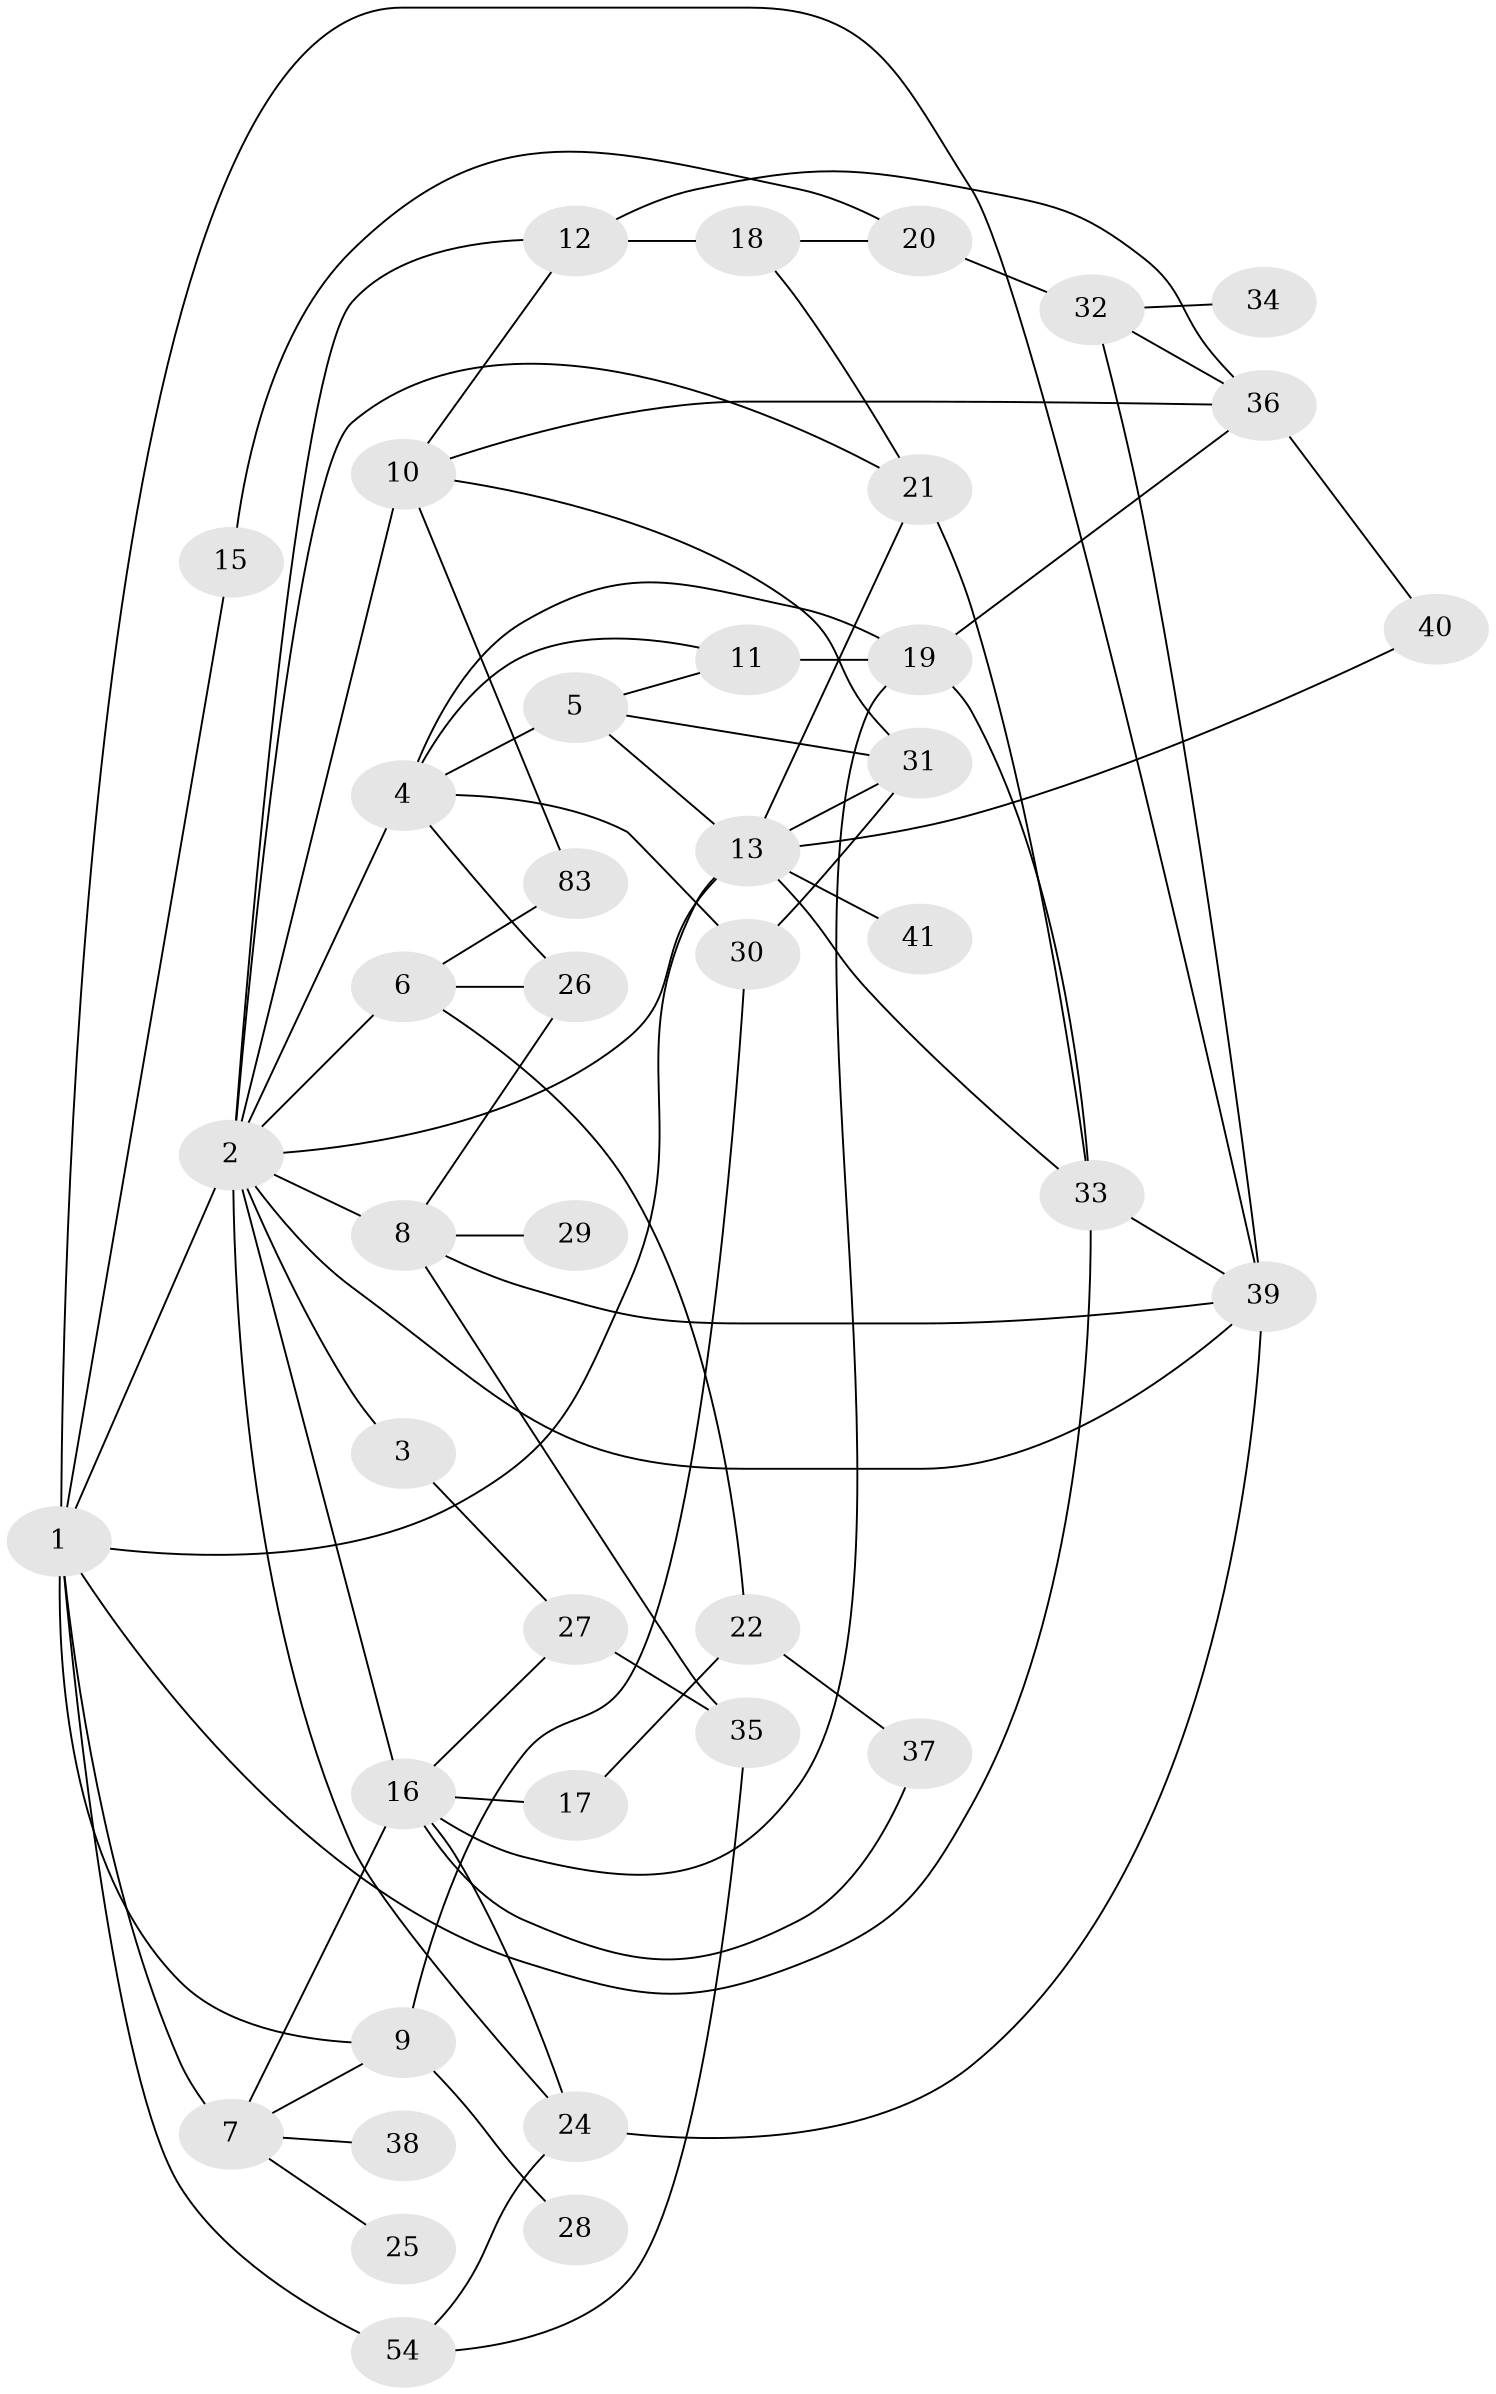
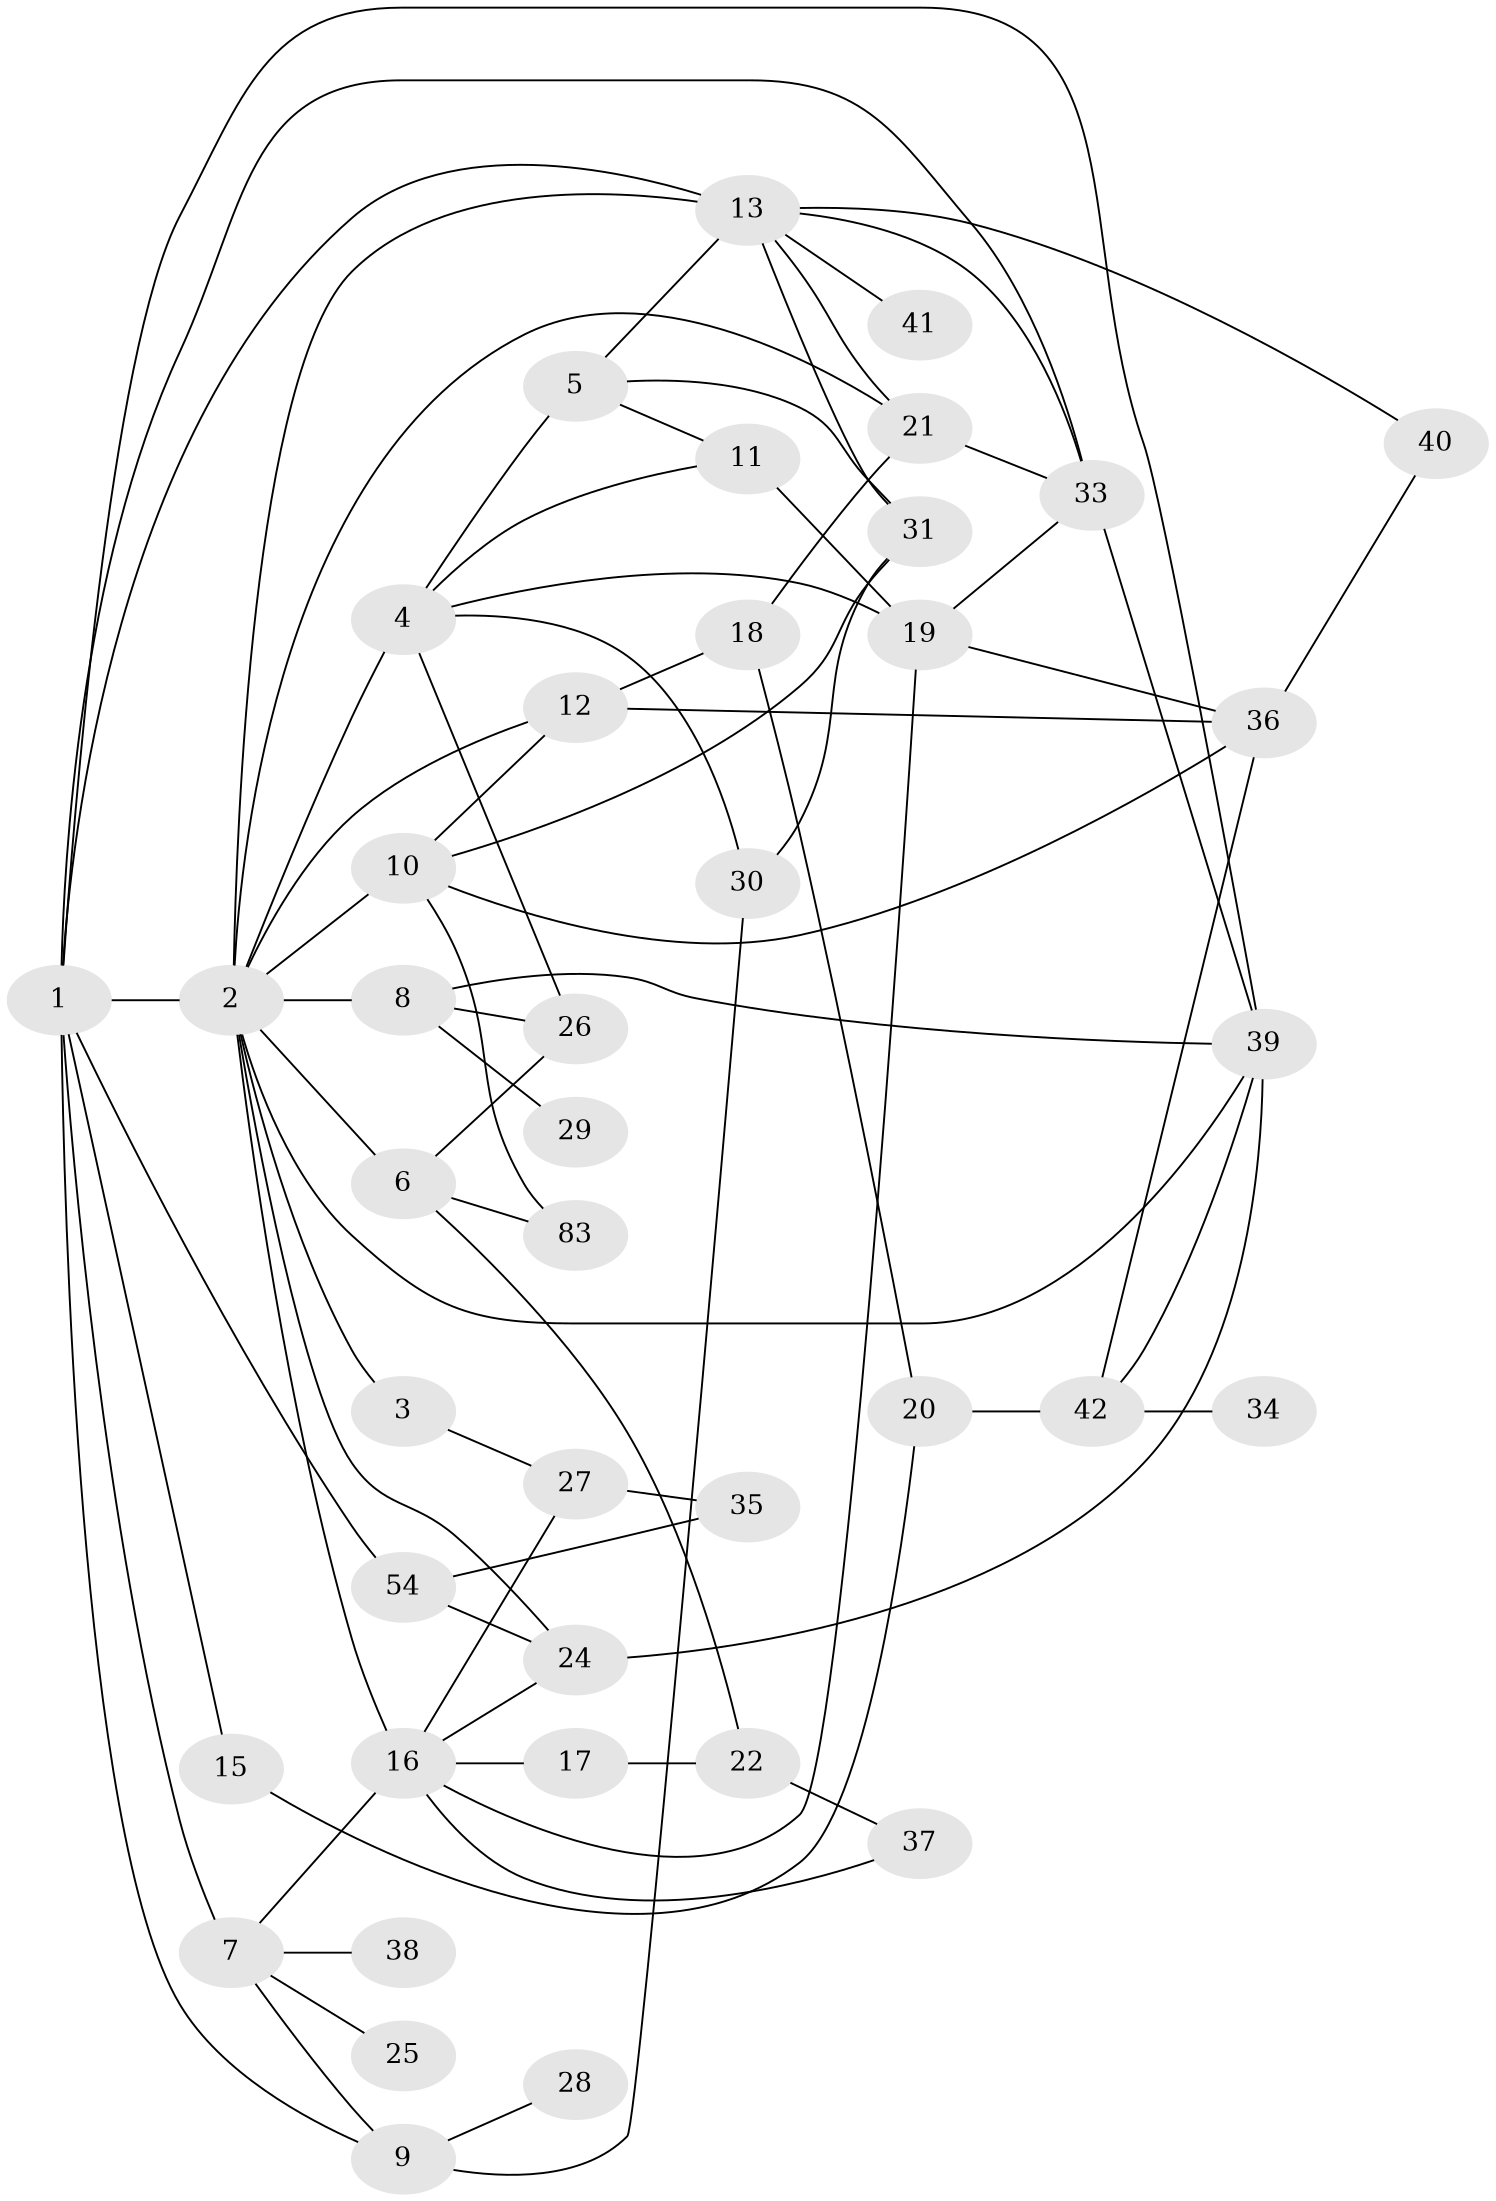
(1092, 310) -> (1092, 1411)
(569, 1488) -> none
